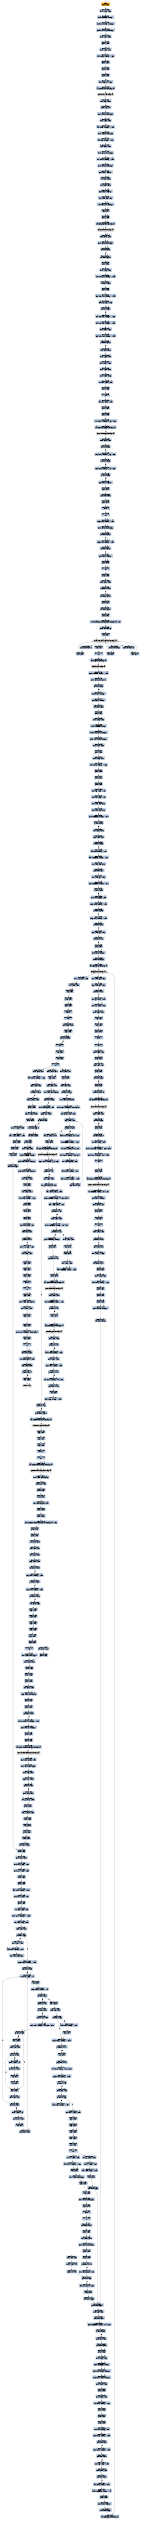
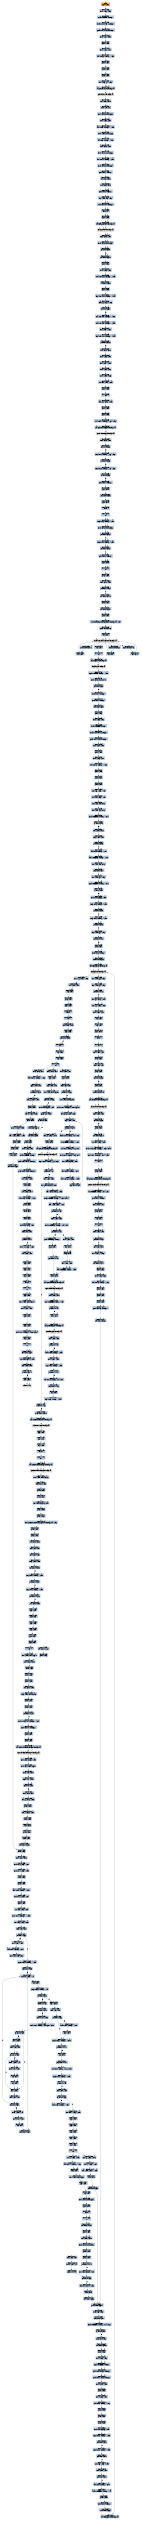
(38, 1124) -> (41, 1128)
